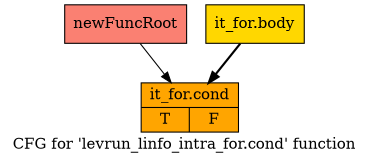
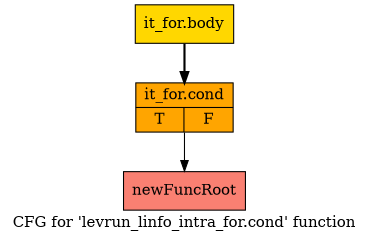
(152, 59) -> (184, 146)
